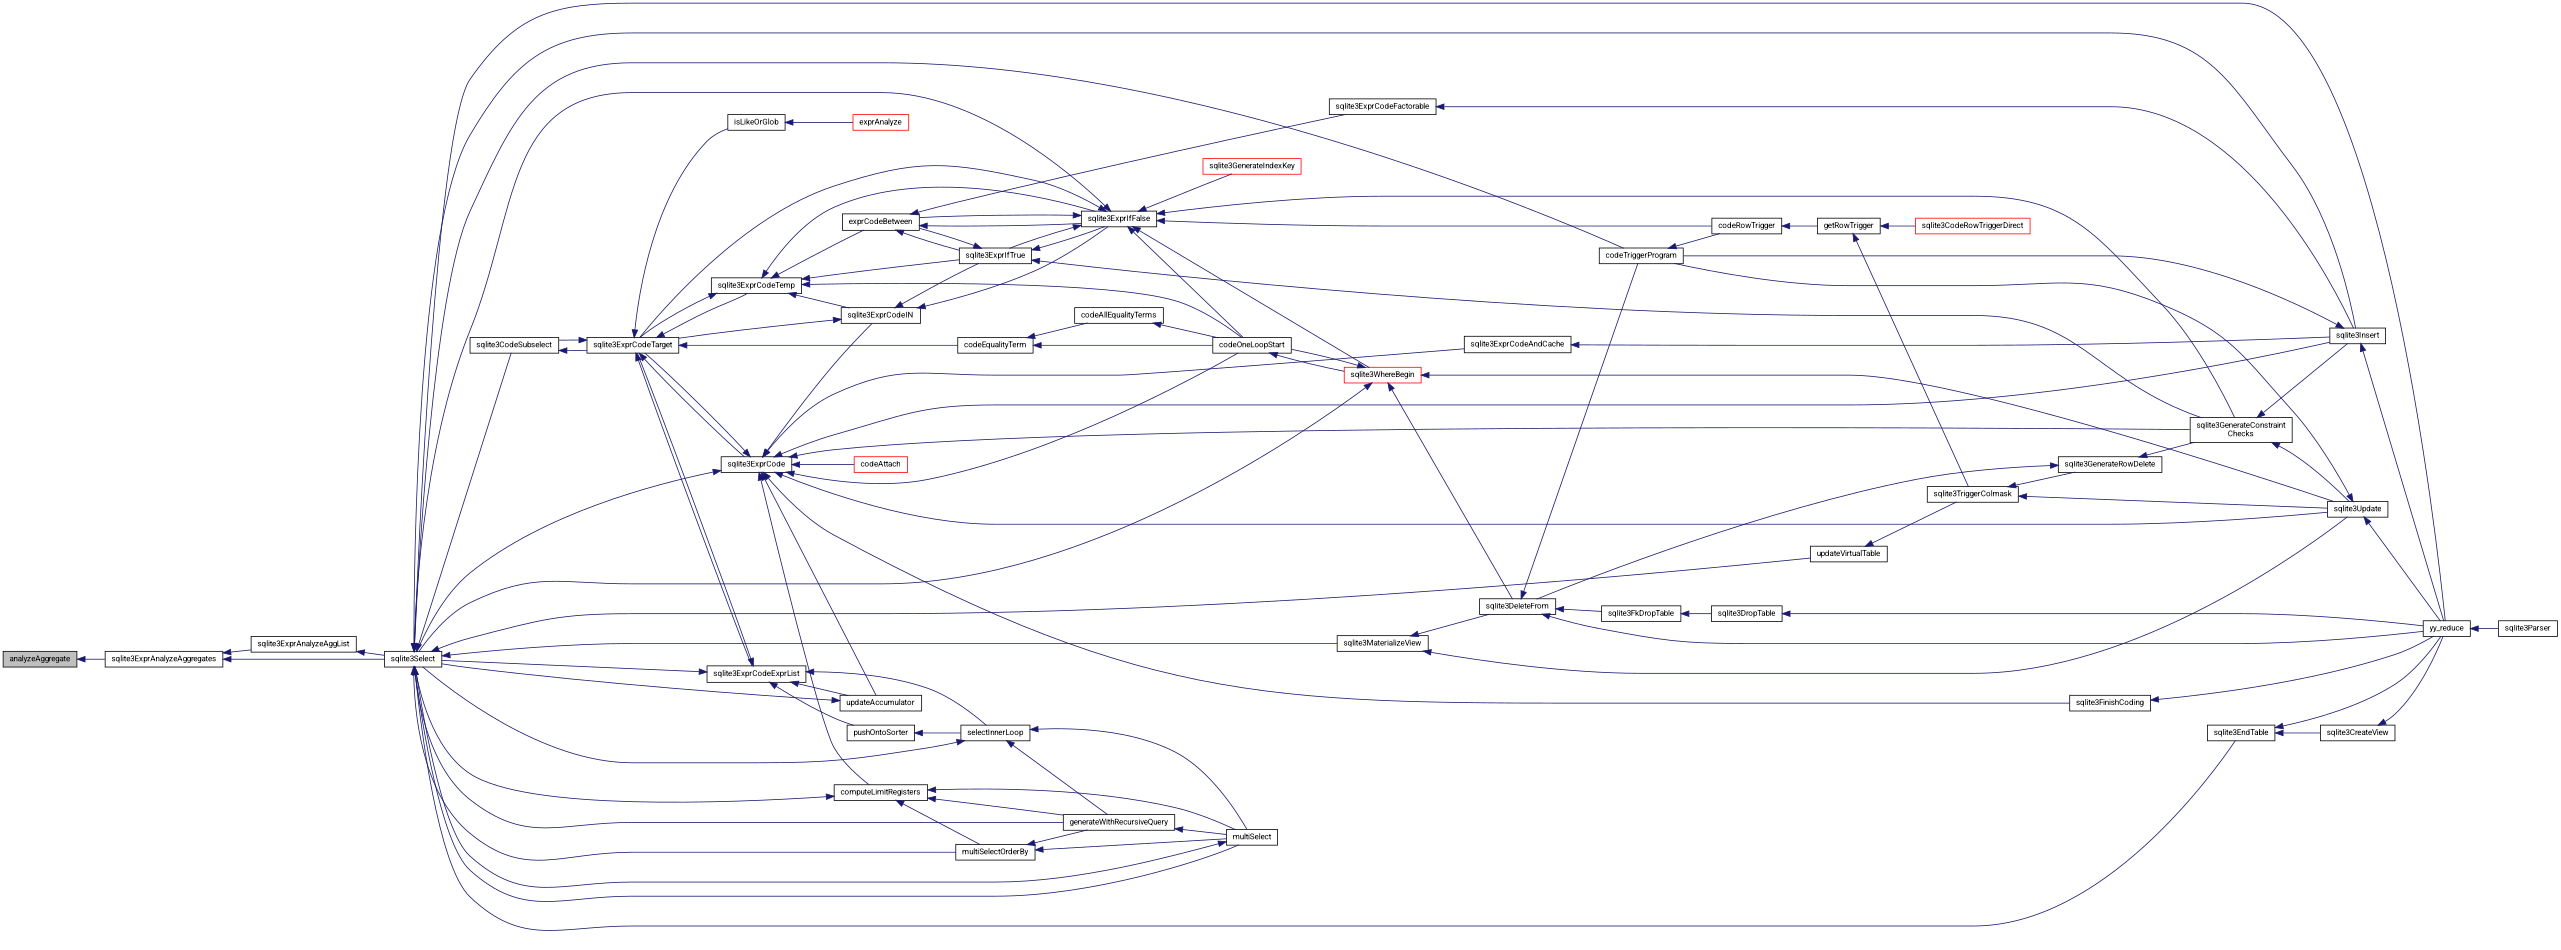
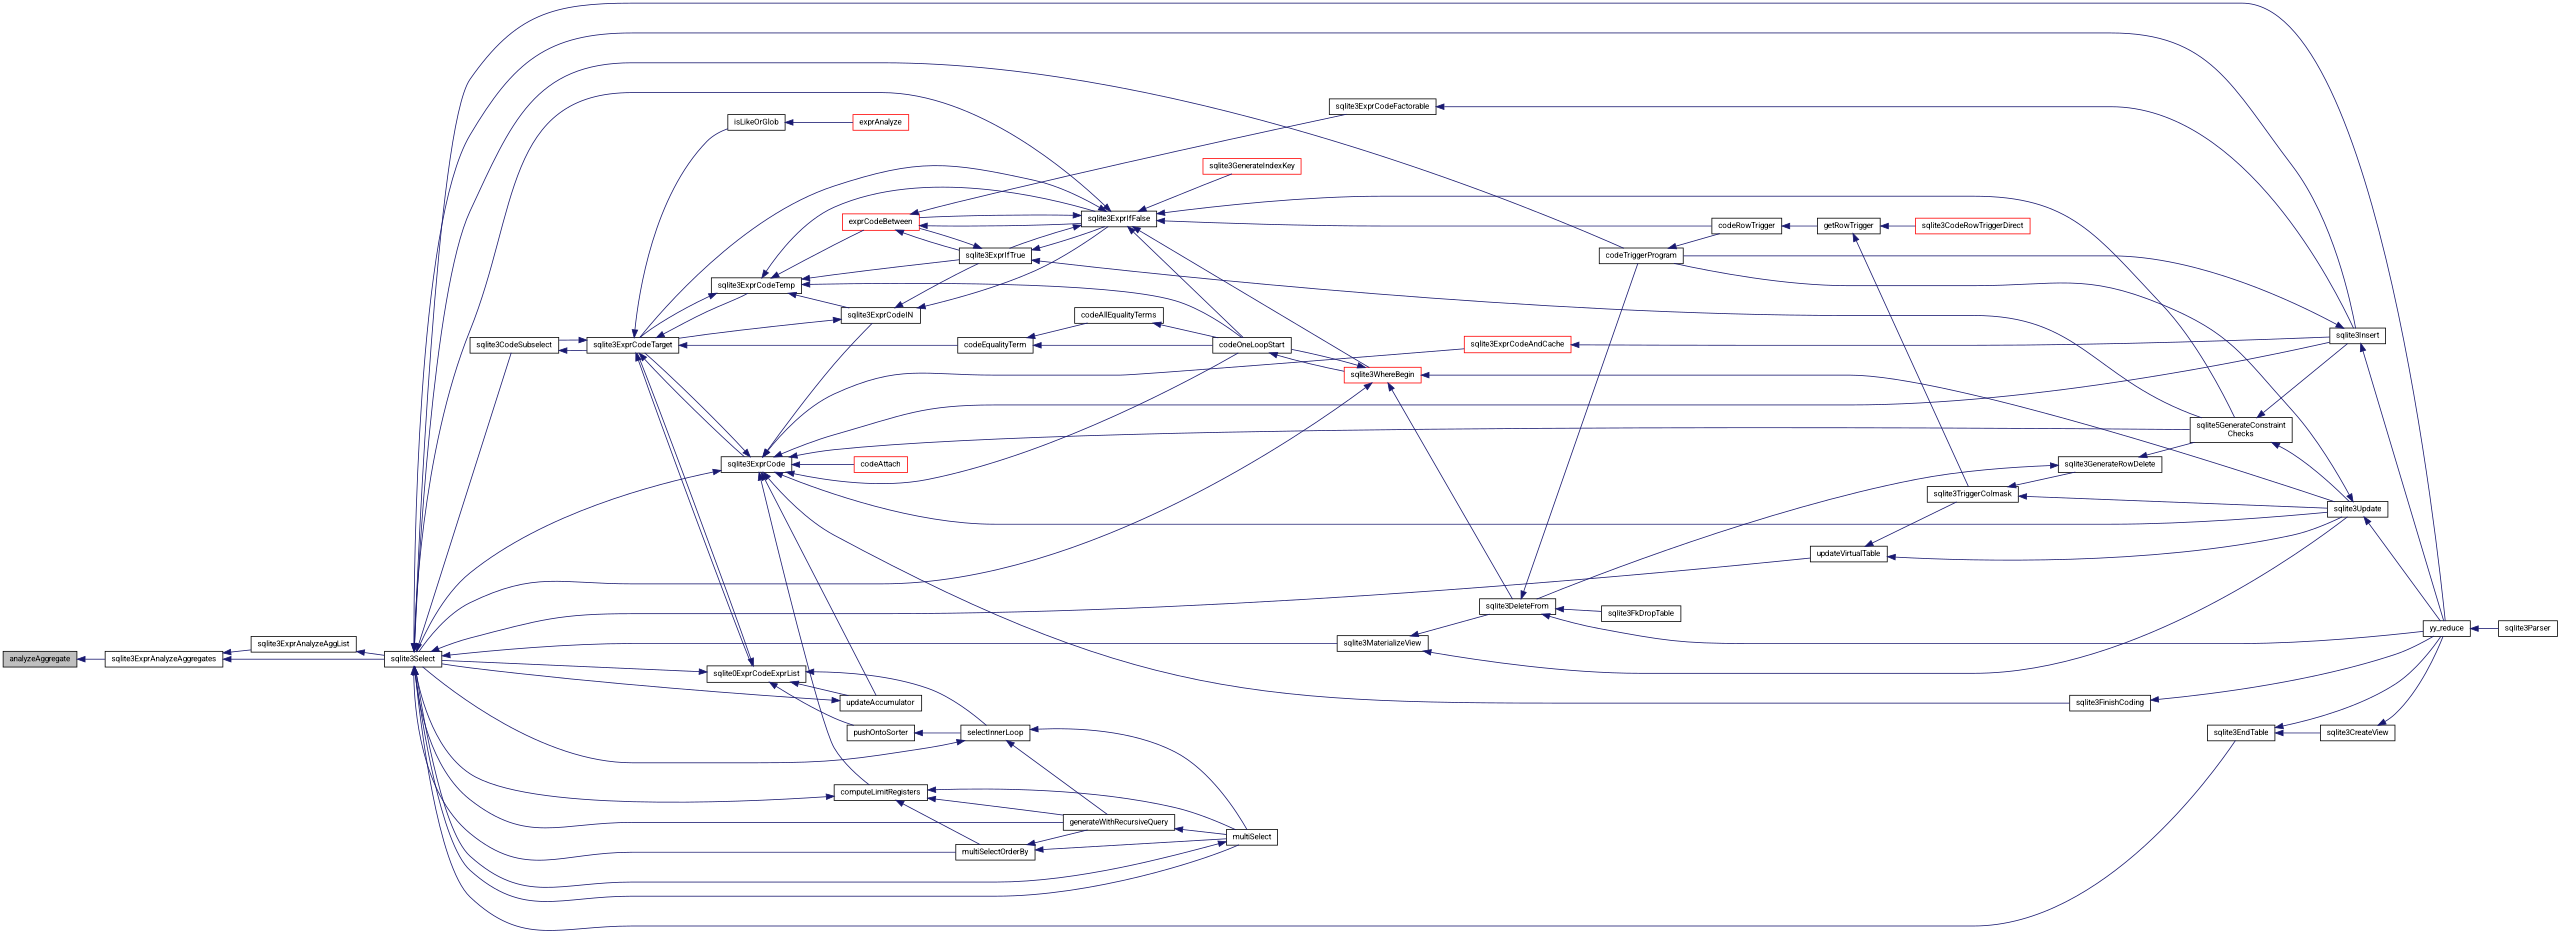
(881, 222) -> (881, 222)
(1518, 345) -> (1518, 345)
(2241, 430) -> (2241, 430)
none -> (2121, 557)
(1747, 614) -> none
(756, 674) -> (756, 674)
